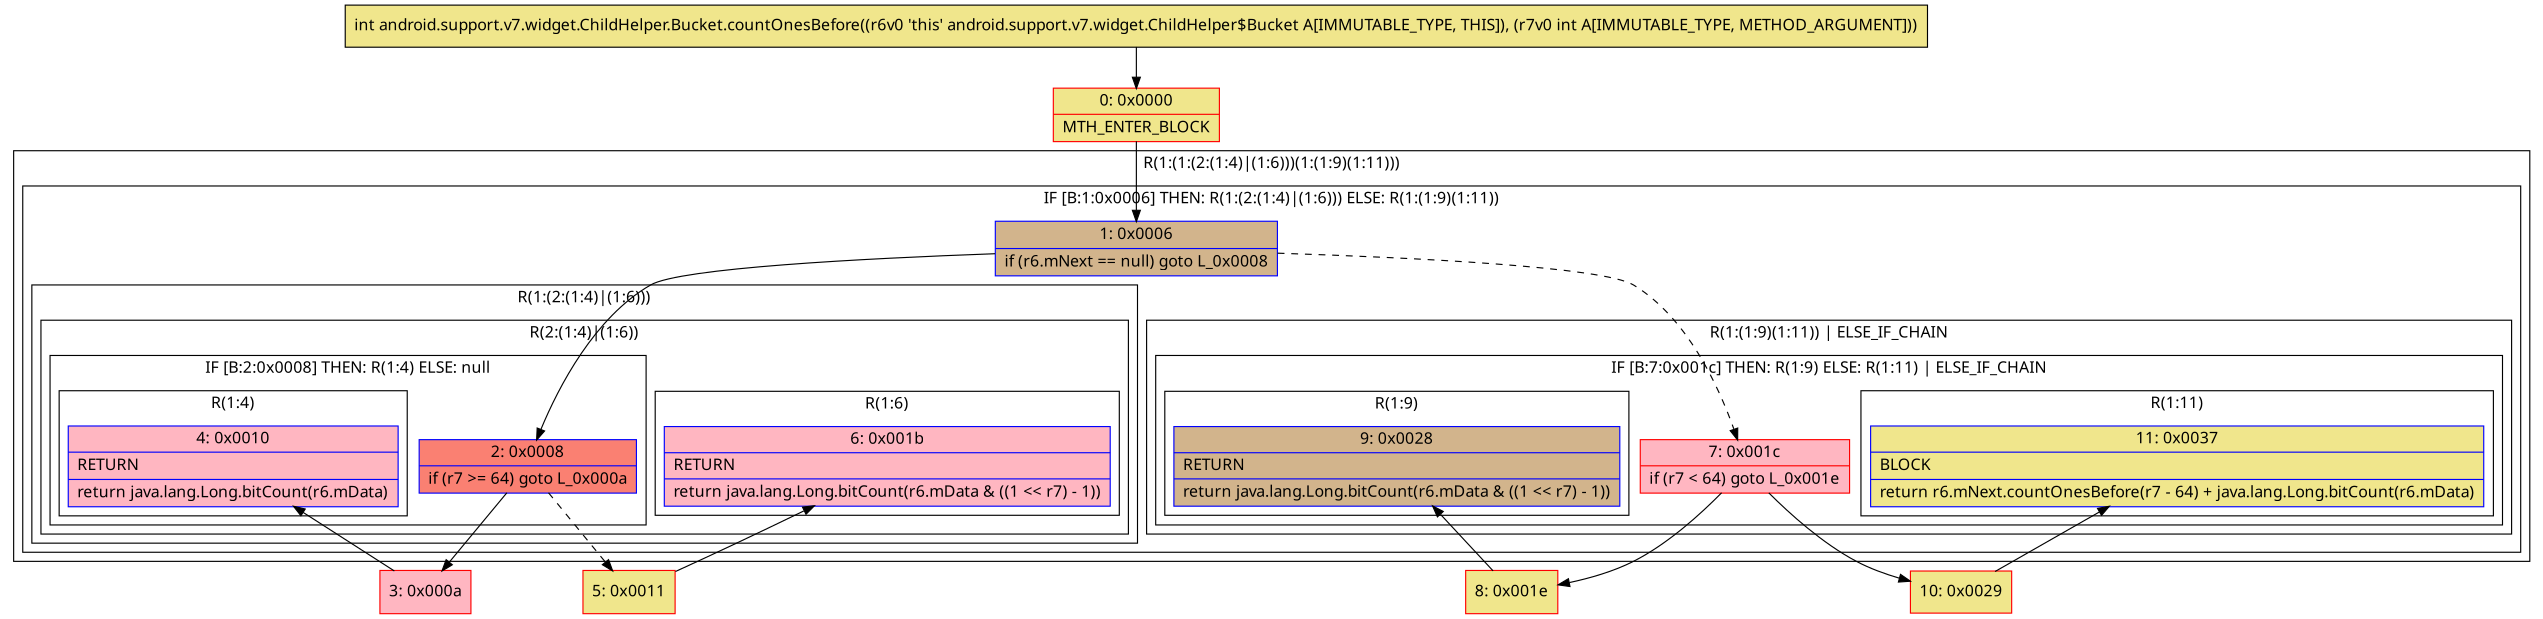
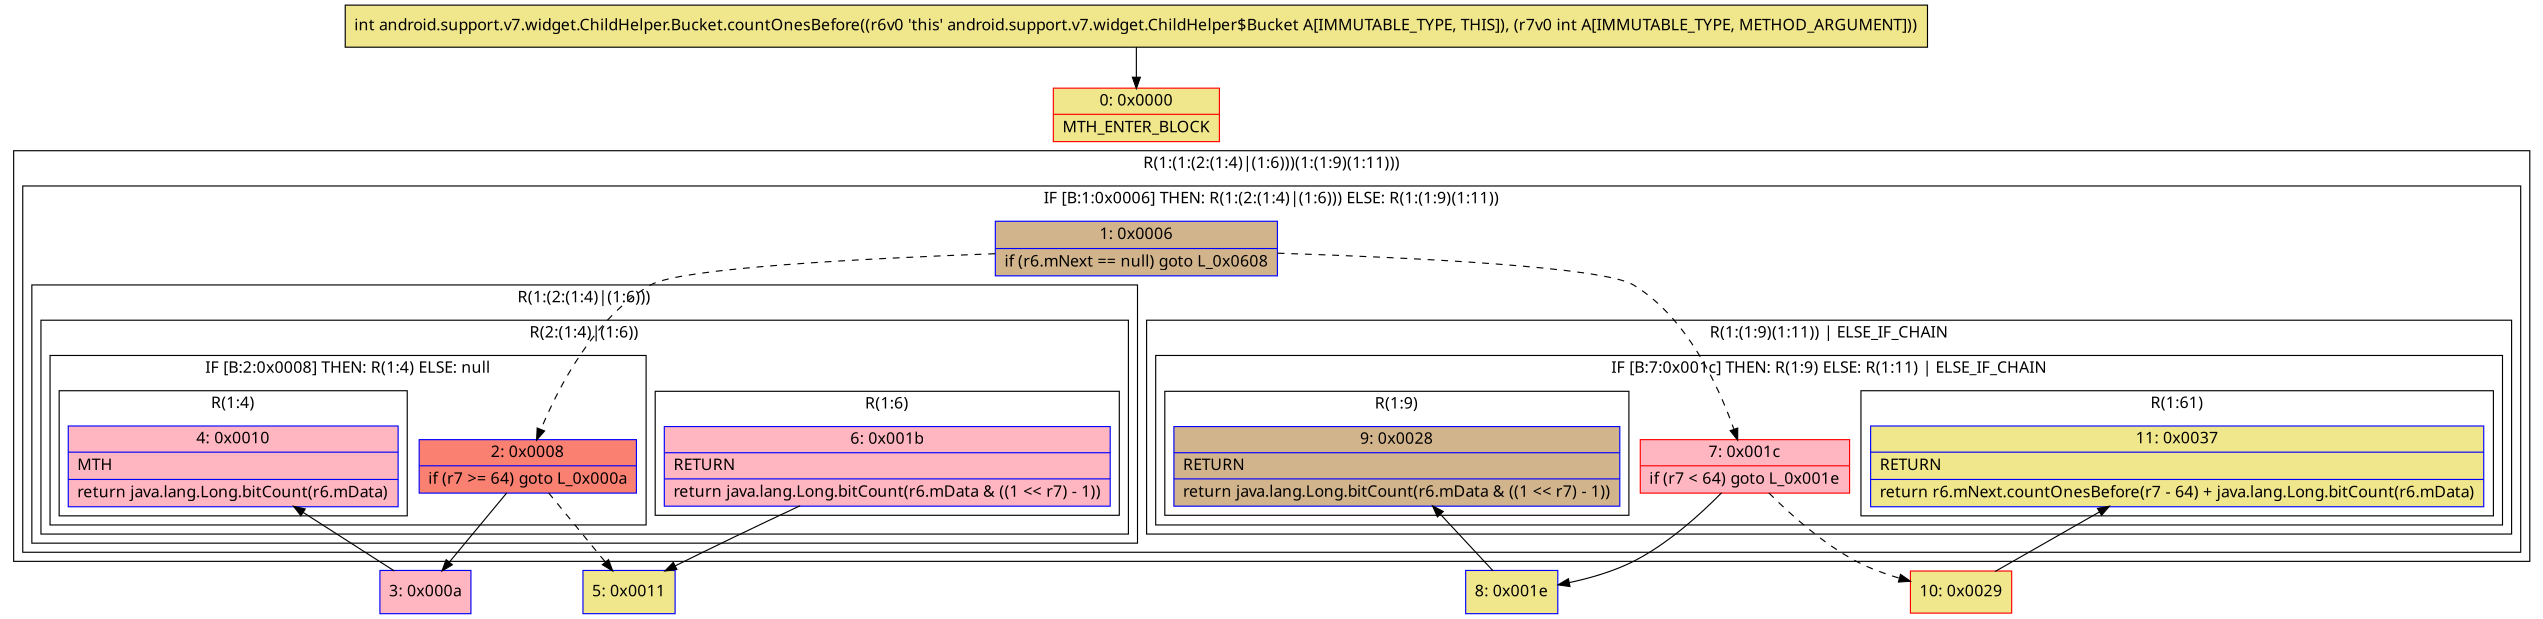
(1136, 176) -> none
(1136, 262) -> (1136, 262)
(730, 270) -> (730, 270)
(2177, 404) -> (2177, 404)
(109, 465) -> (95, 465)
(1906, 465) -> (1911, 465)
(772, 526) -> (756, 526)
(1829, 544) -> (1829, 544)
(425, 592) -> (425, 592)
(629, 592) -> (629, 592)
(1512, 592) -> (1512, 592)
